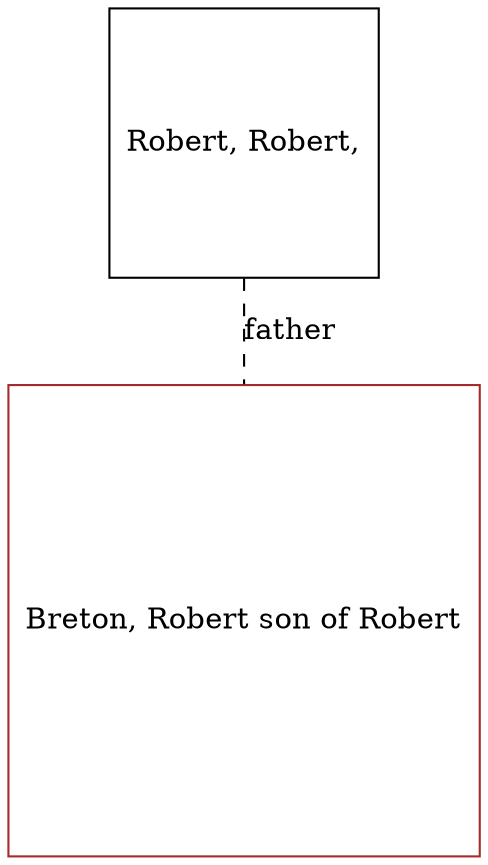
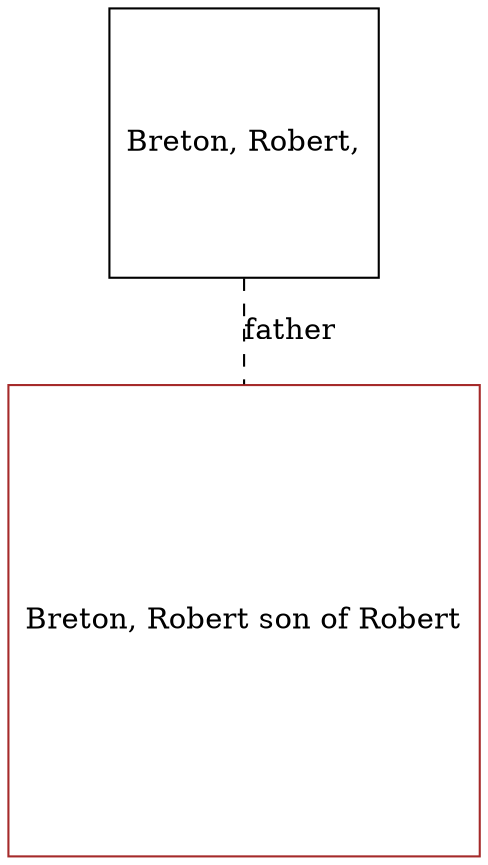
(244, 143) -> (244, 143)
